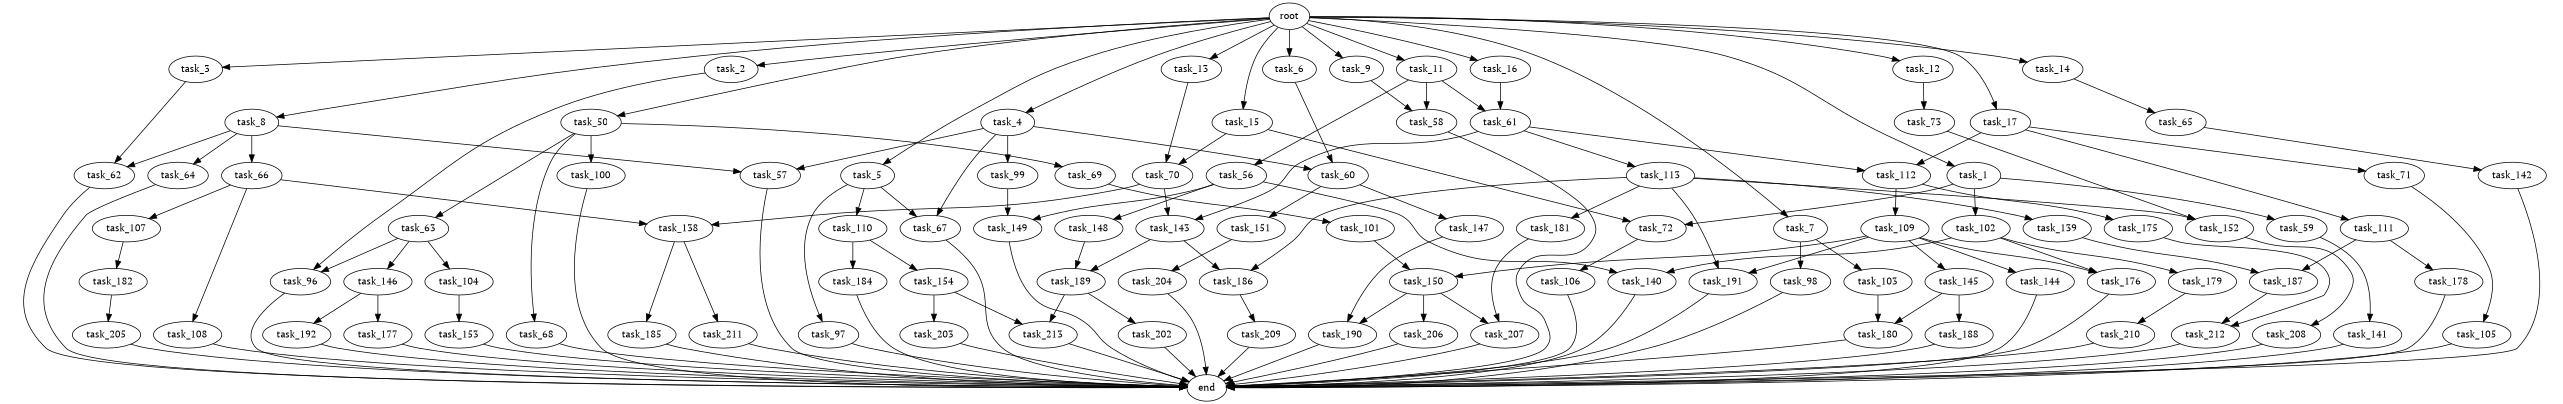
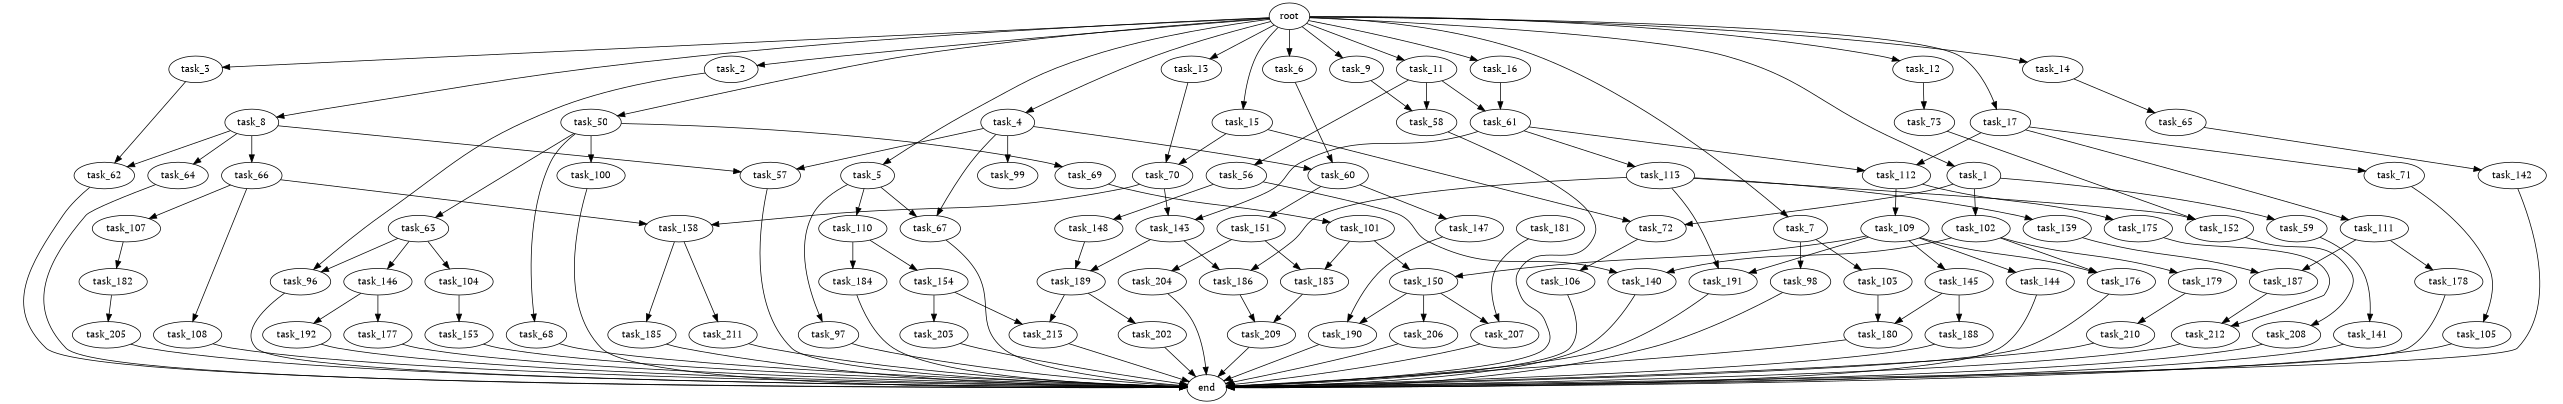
(1609, 201) -> none
(1008, 229) -> none
none -> (1315, 282)
